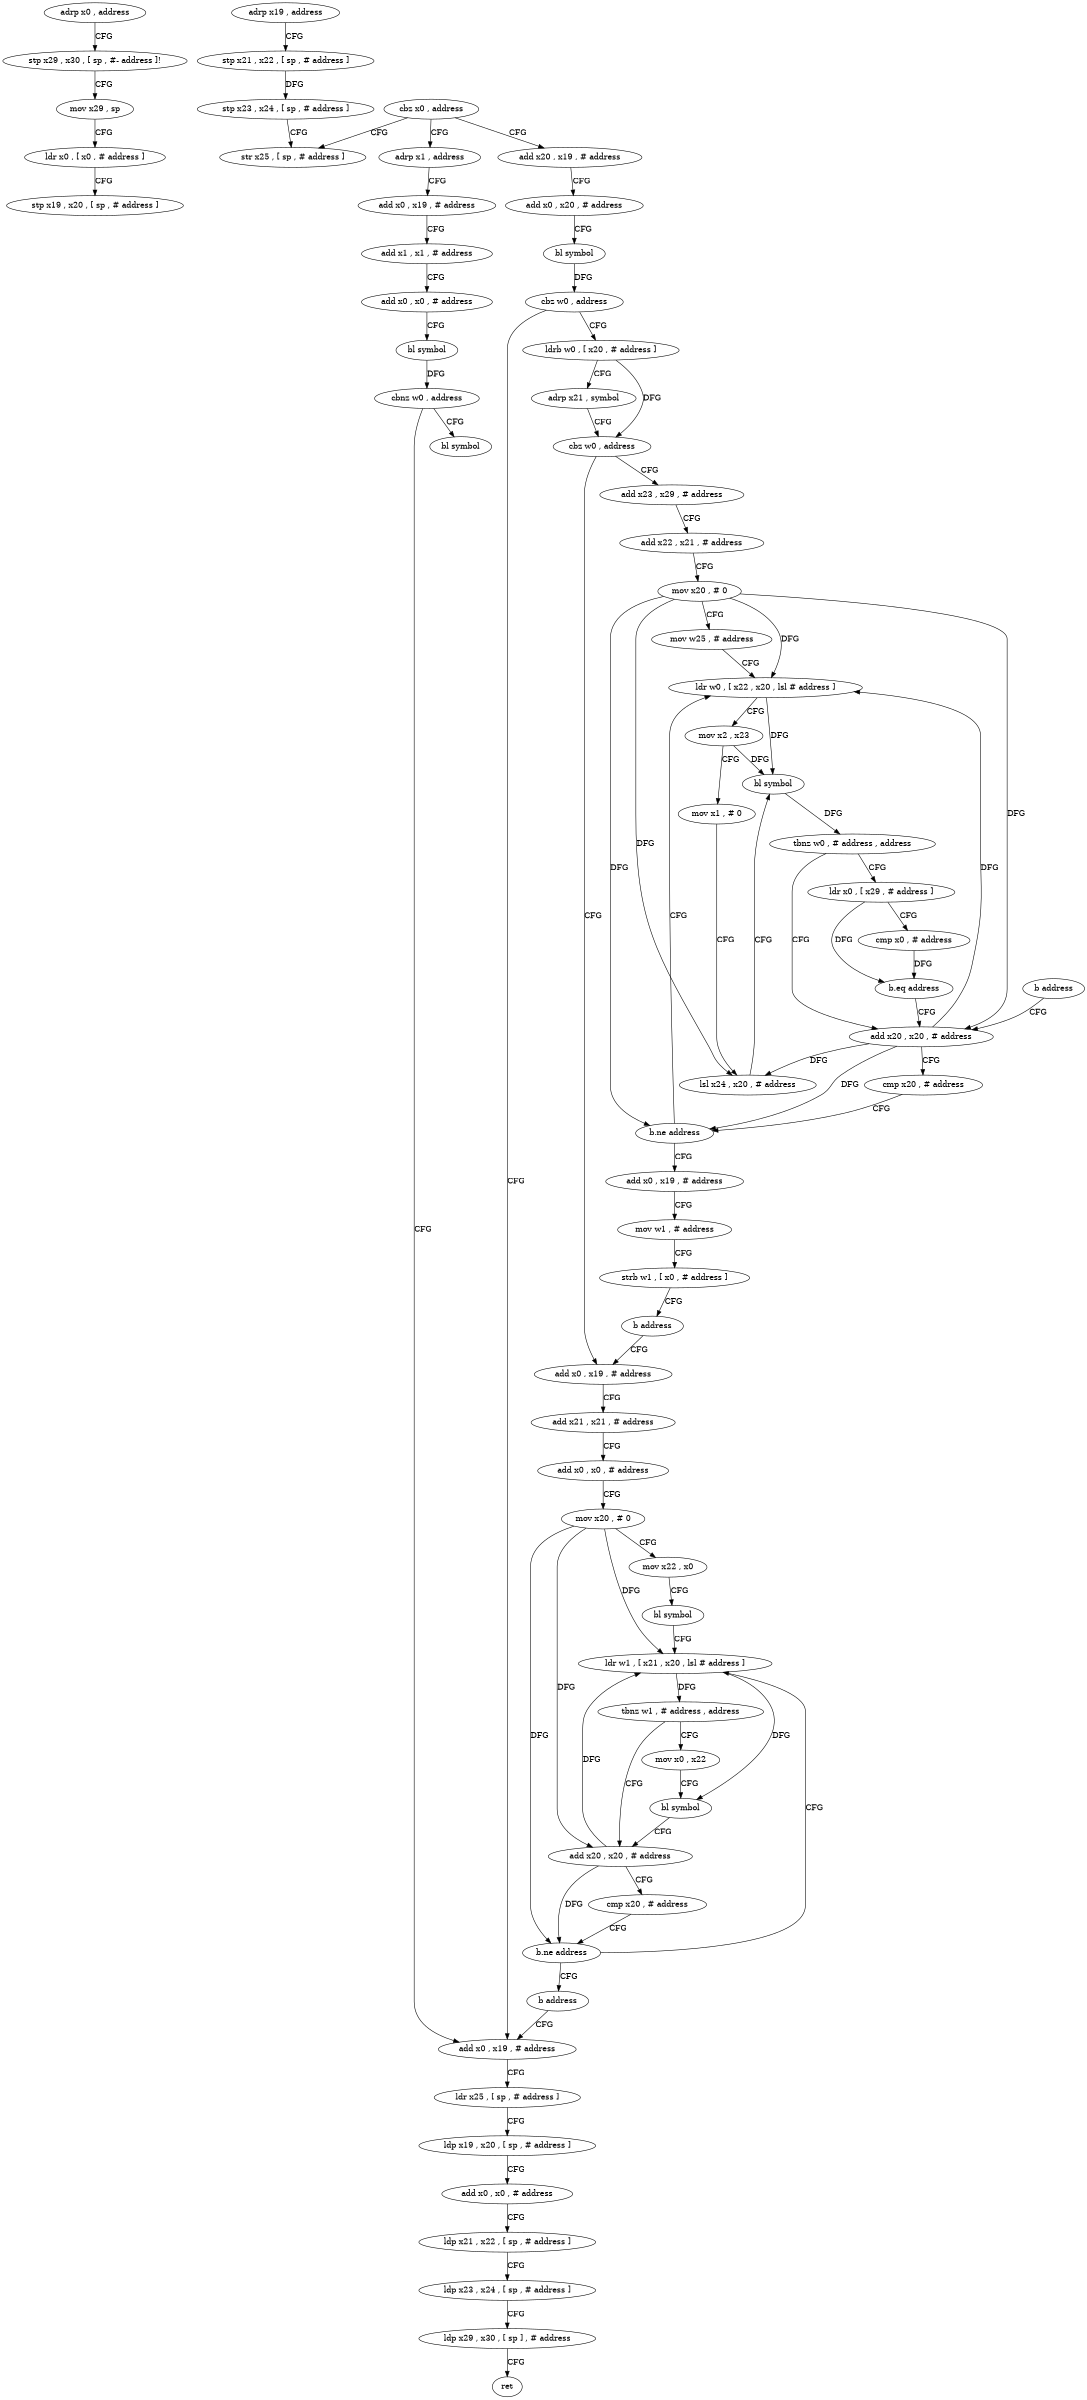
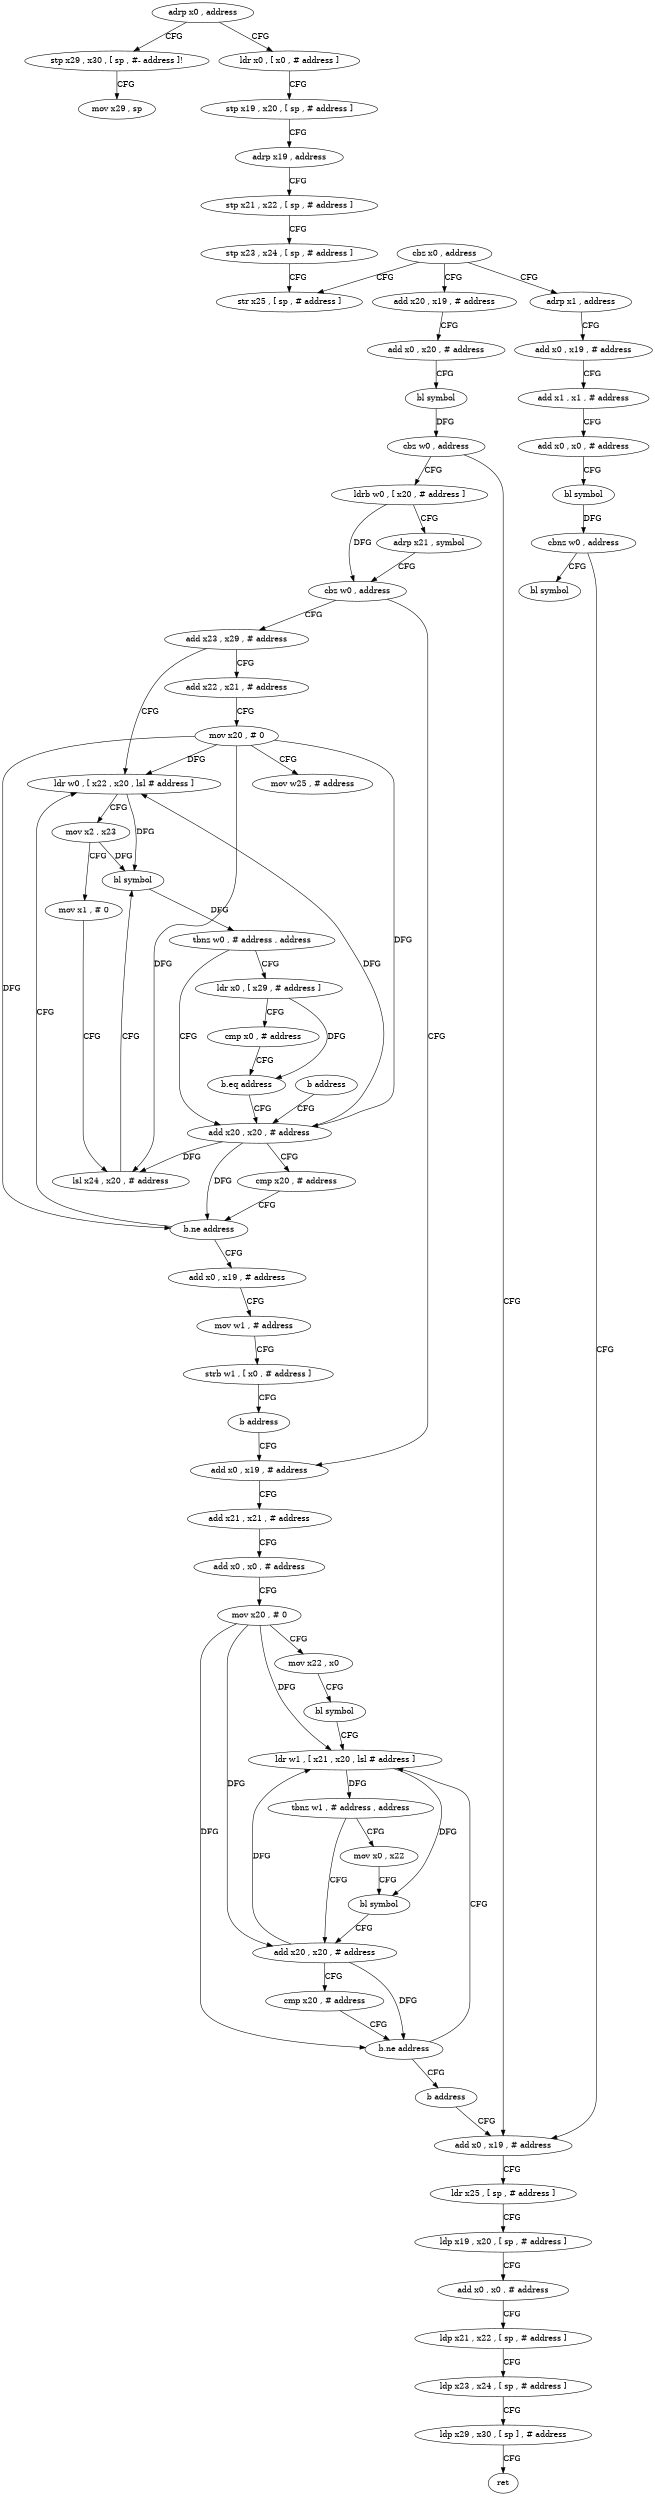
(295, 85) -> (298, 230)
(95, 131) -> (243, 35)
none -> (289, 131)
(736, 662) -> (148, 695)
(923, 965) -> (265, 1061)
